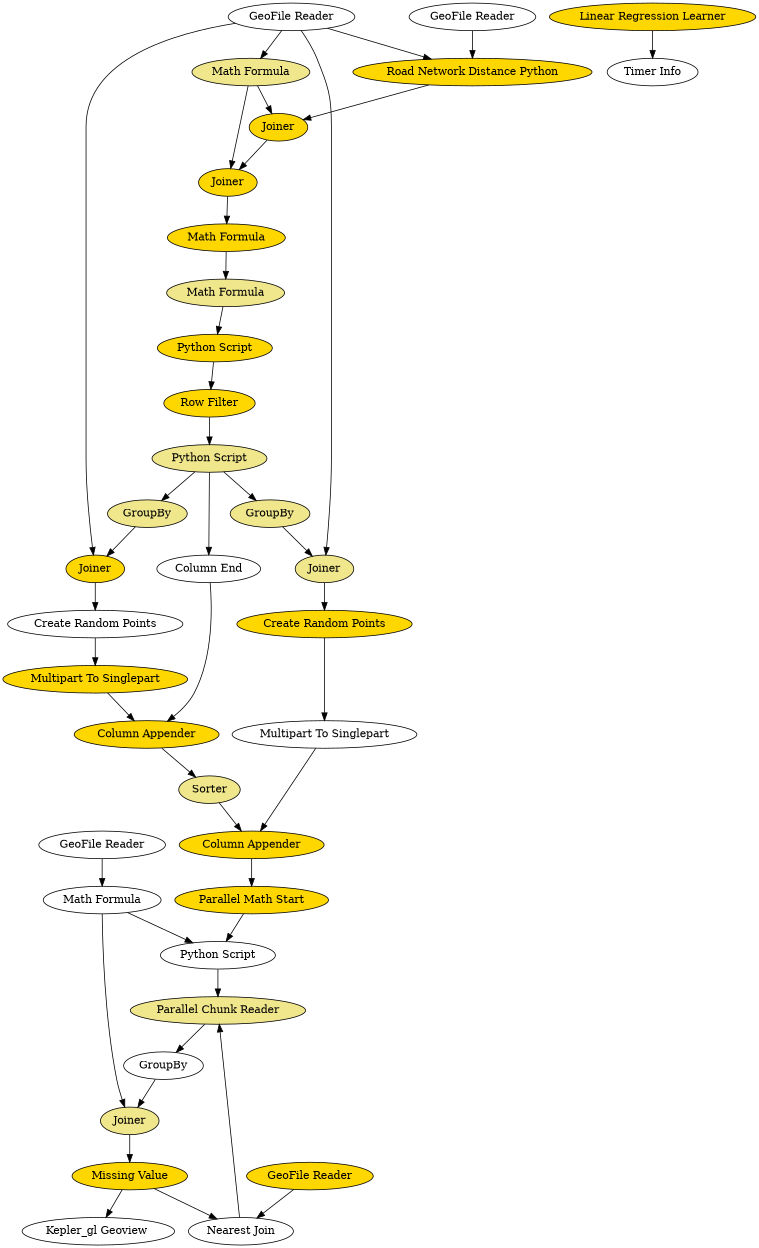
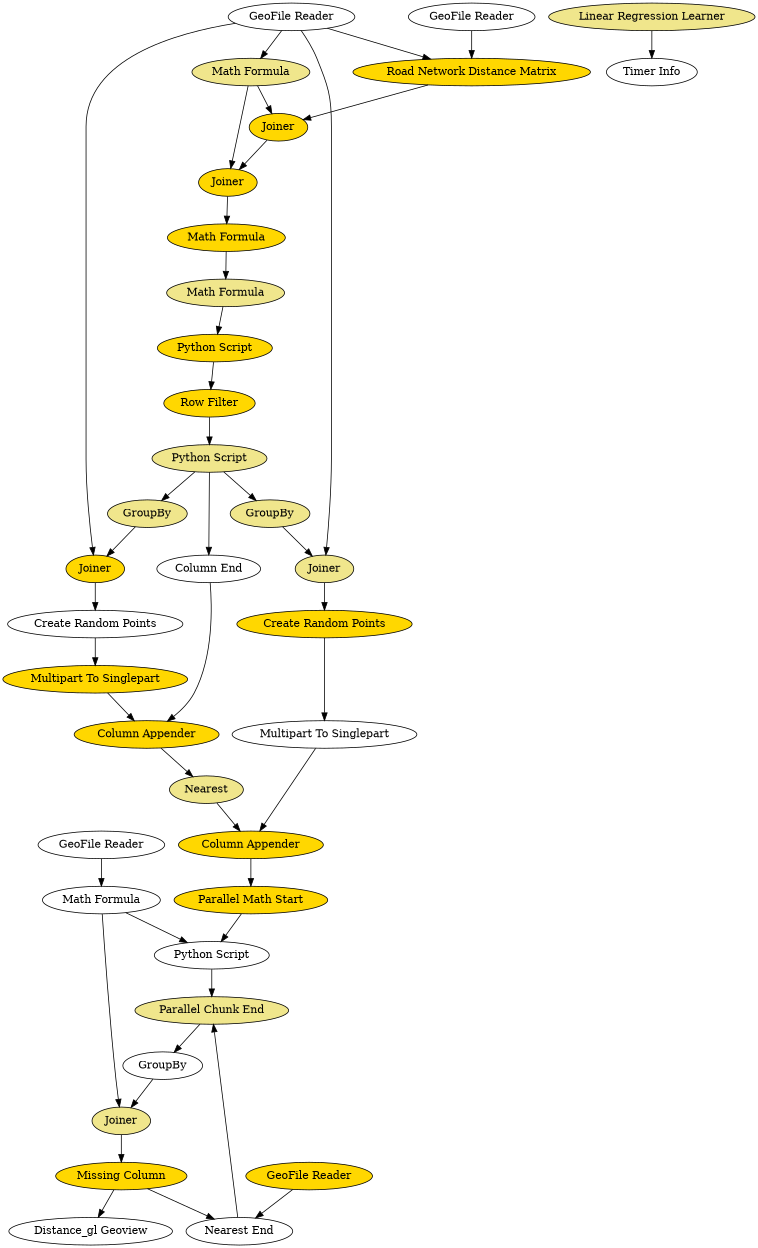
(653, 17) -> (652, 17)
(472, 72) -> (472, 72)
(209, 790) -> (206, 790)
(218, 1010) -> (212, 1010)
(130, 1176) -> (121, 1176)
(98, 1231) -> (91, 1231)
(241, 1231) -> (239, 1231)
